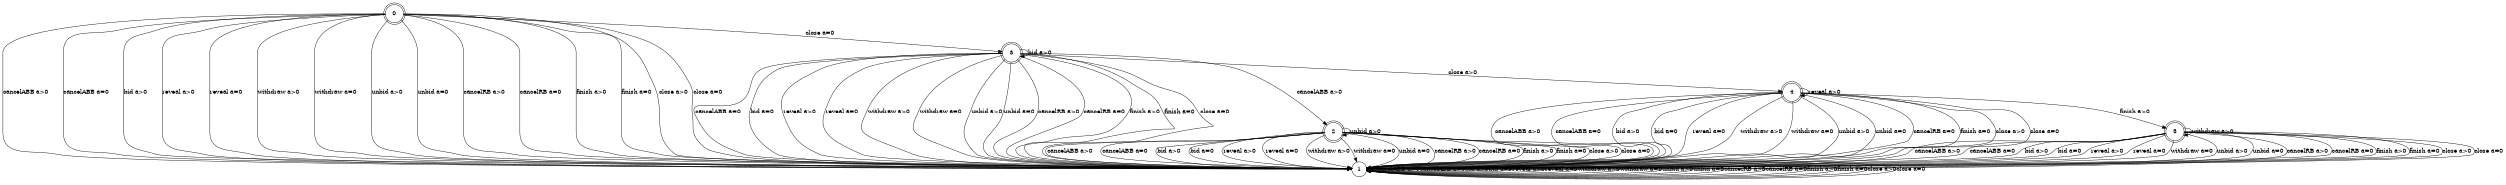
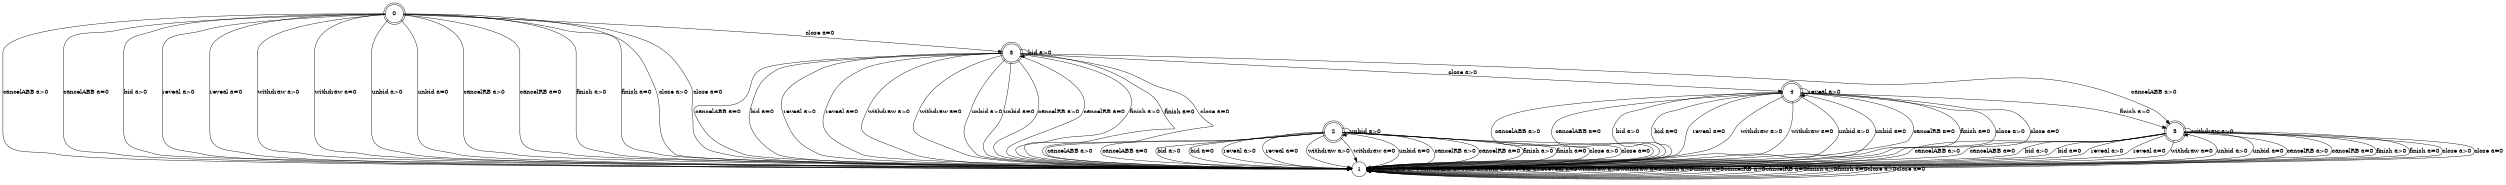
(1157, 58) -> (1598, 71)
